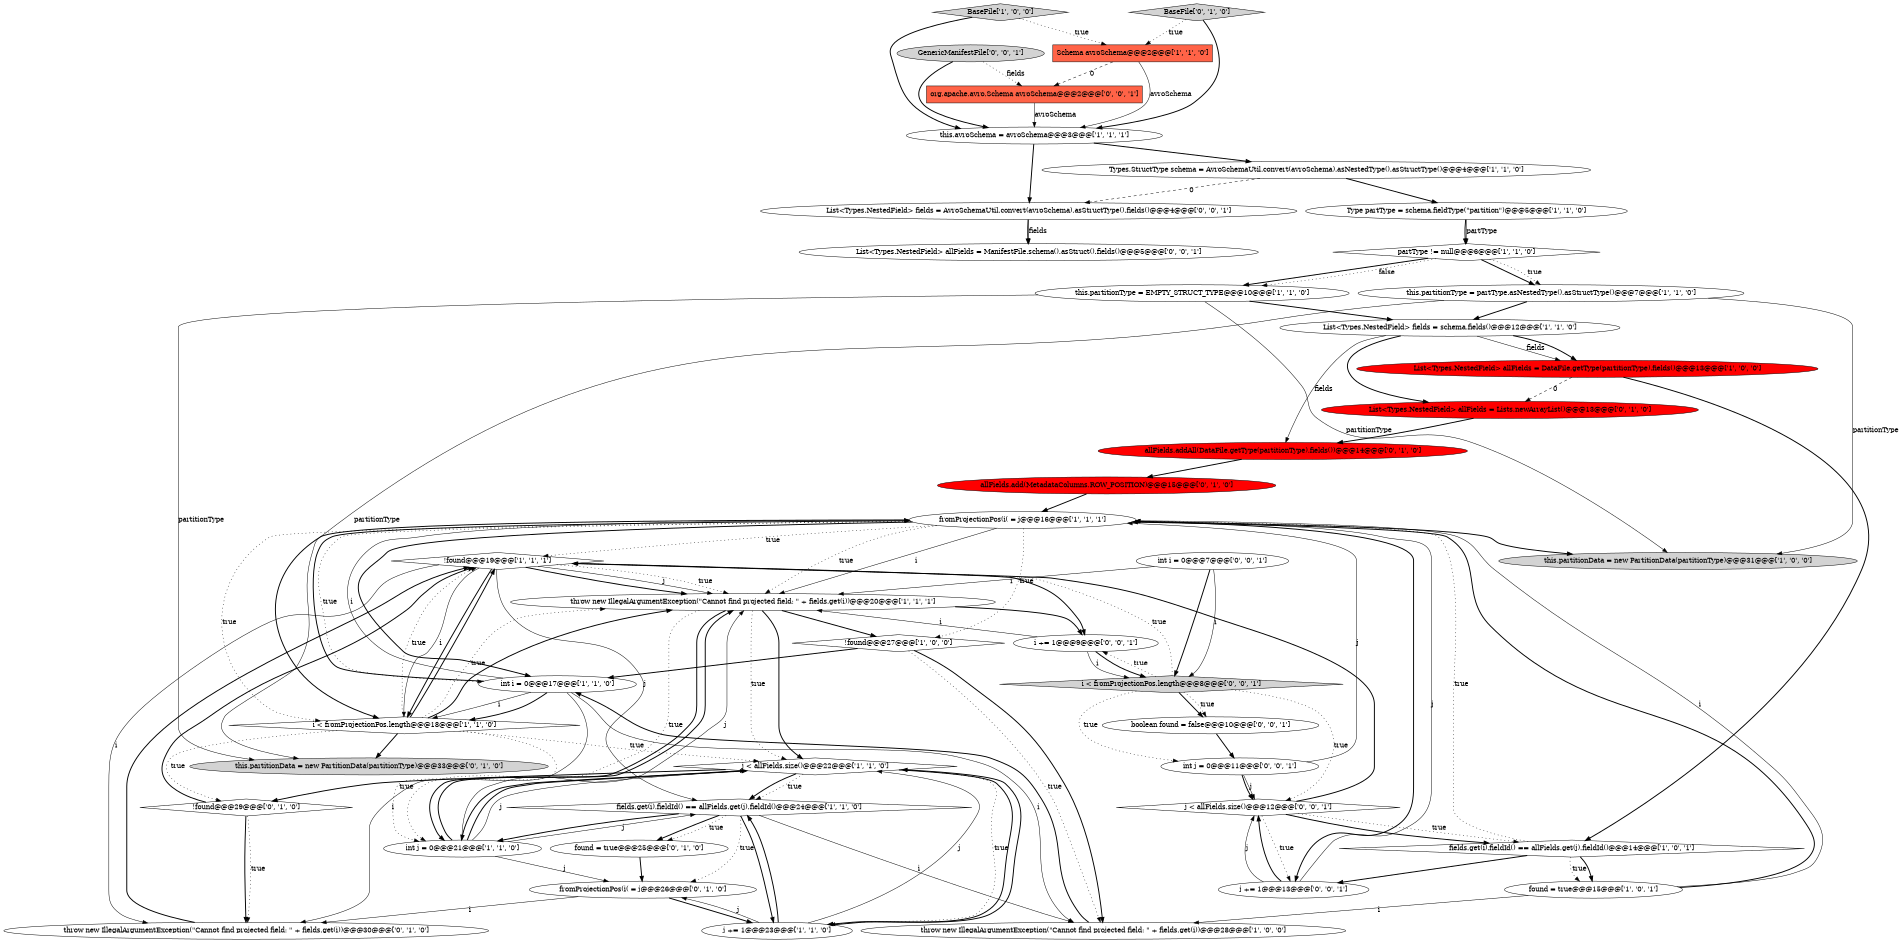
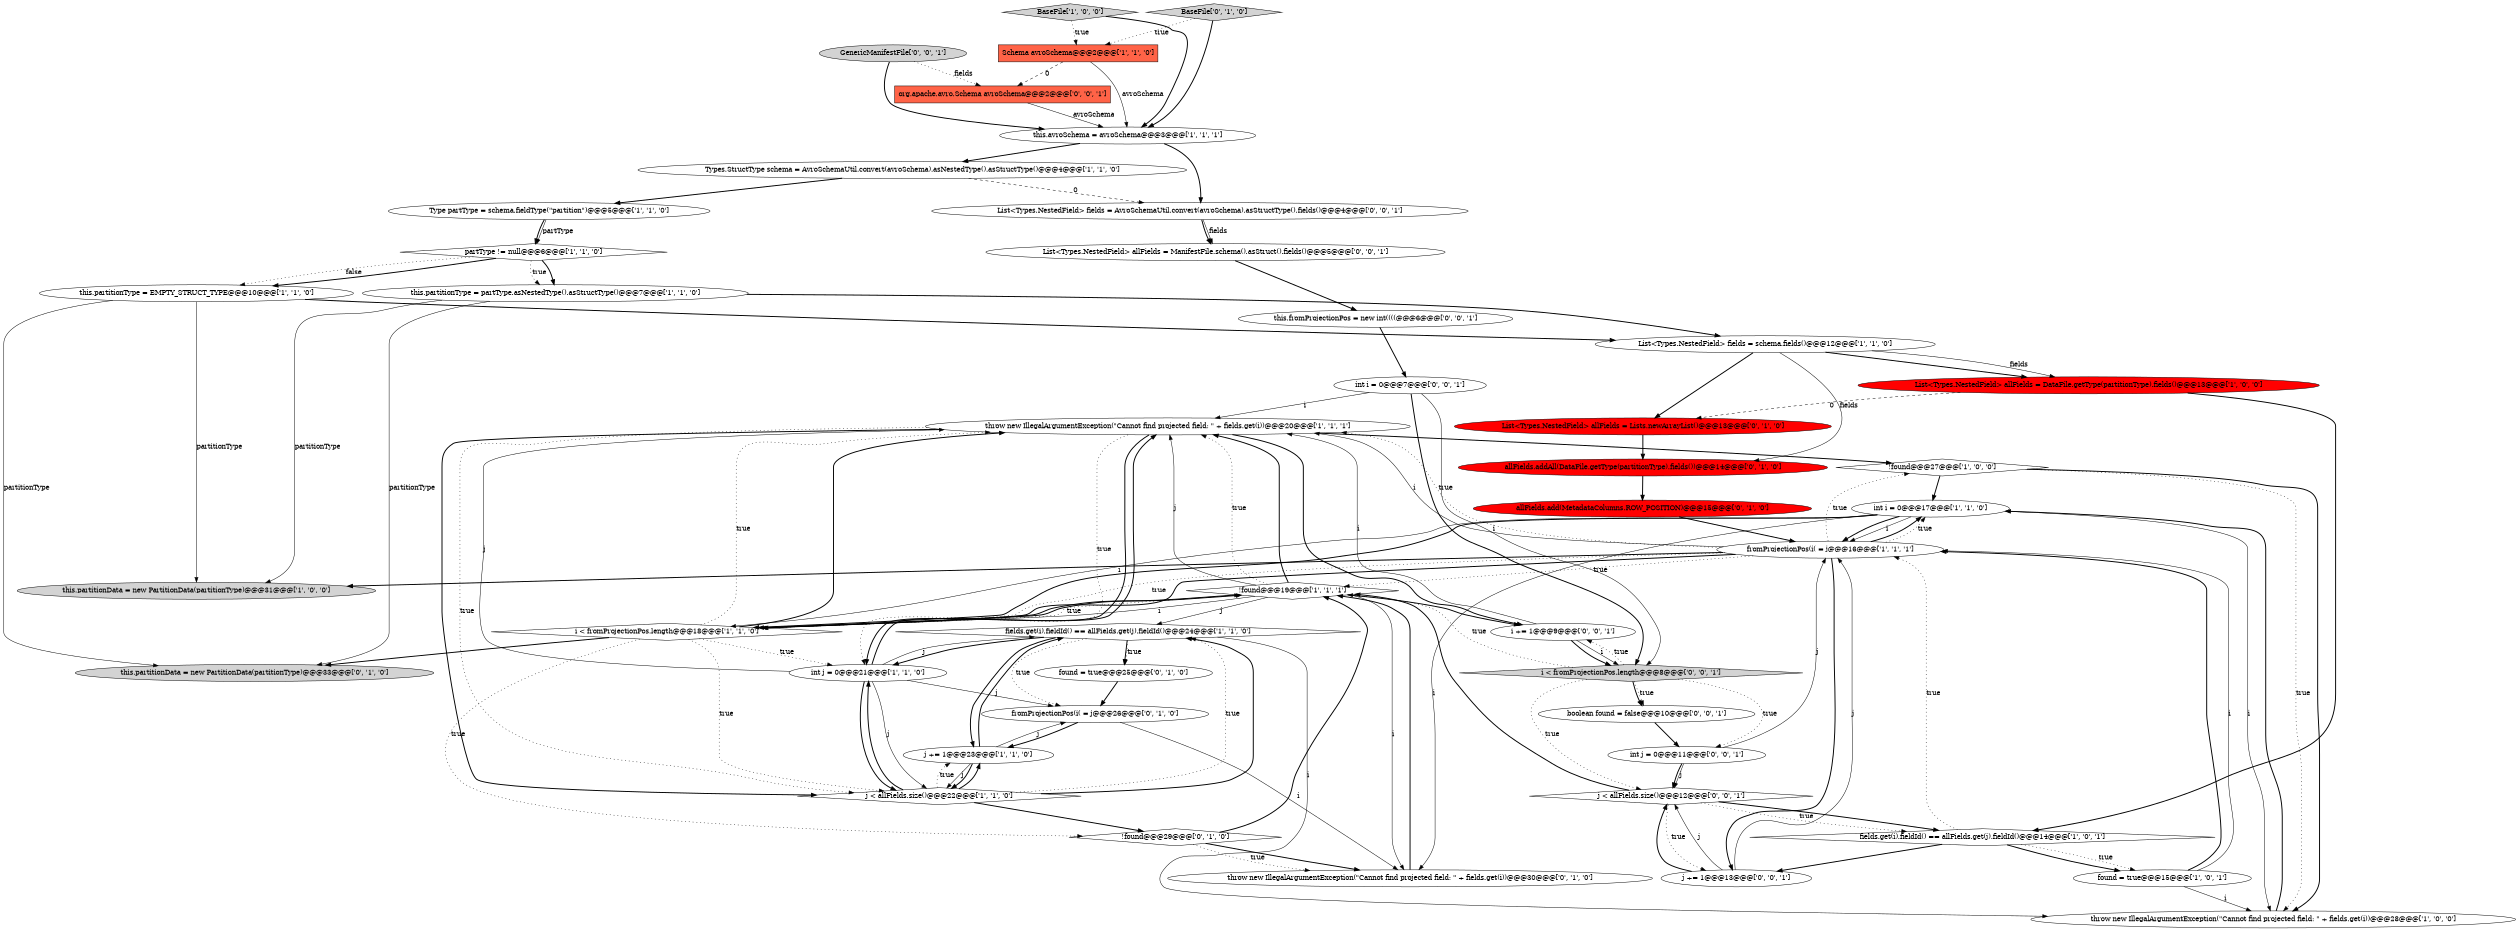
none -> (1376, 319)
